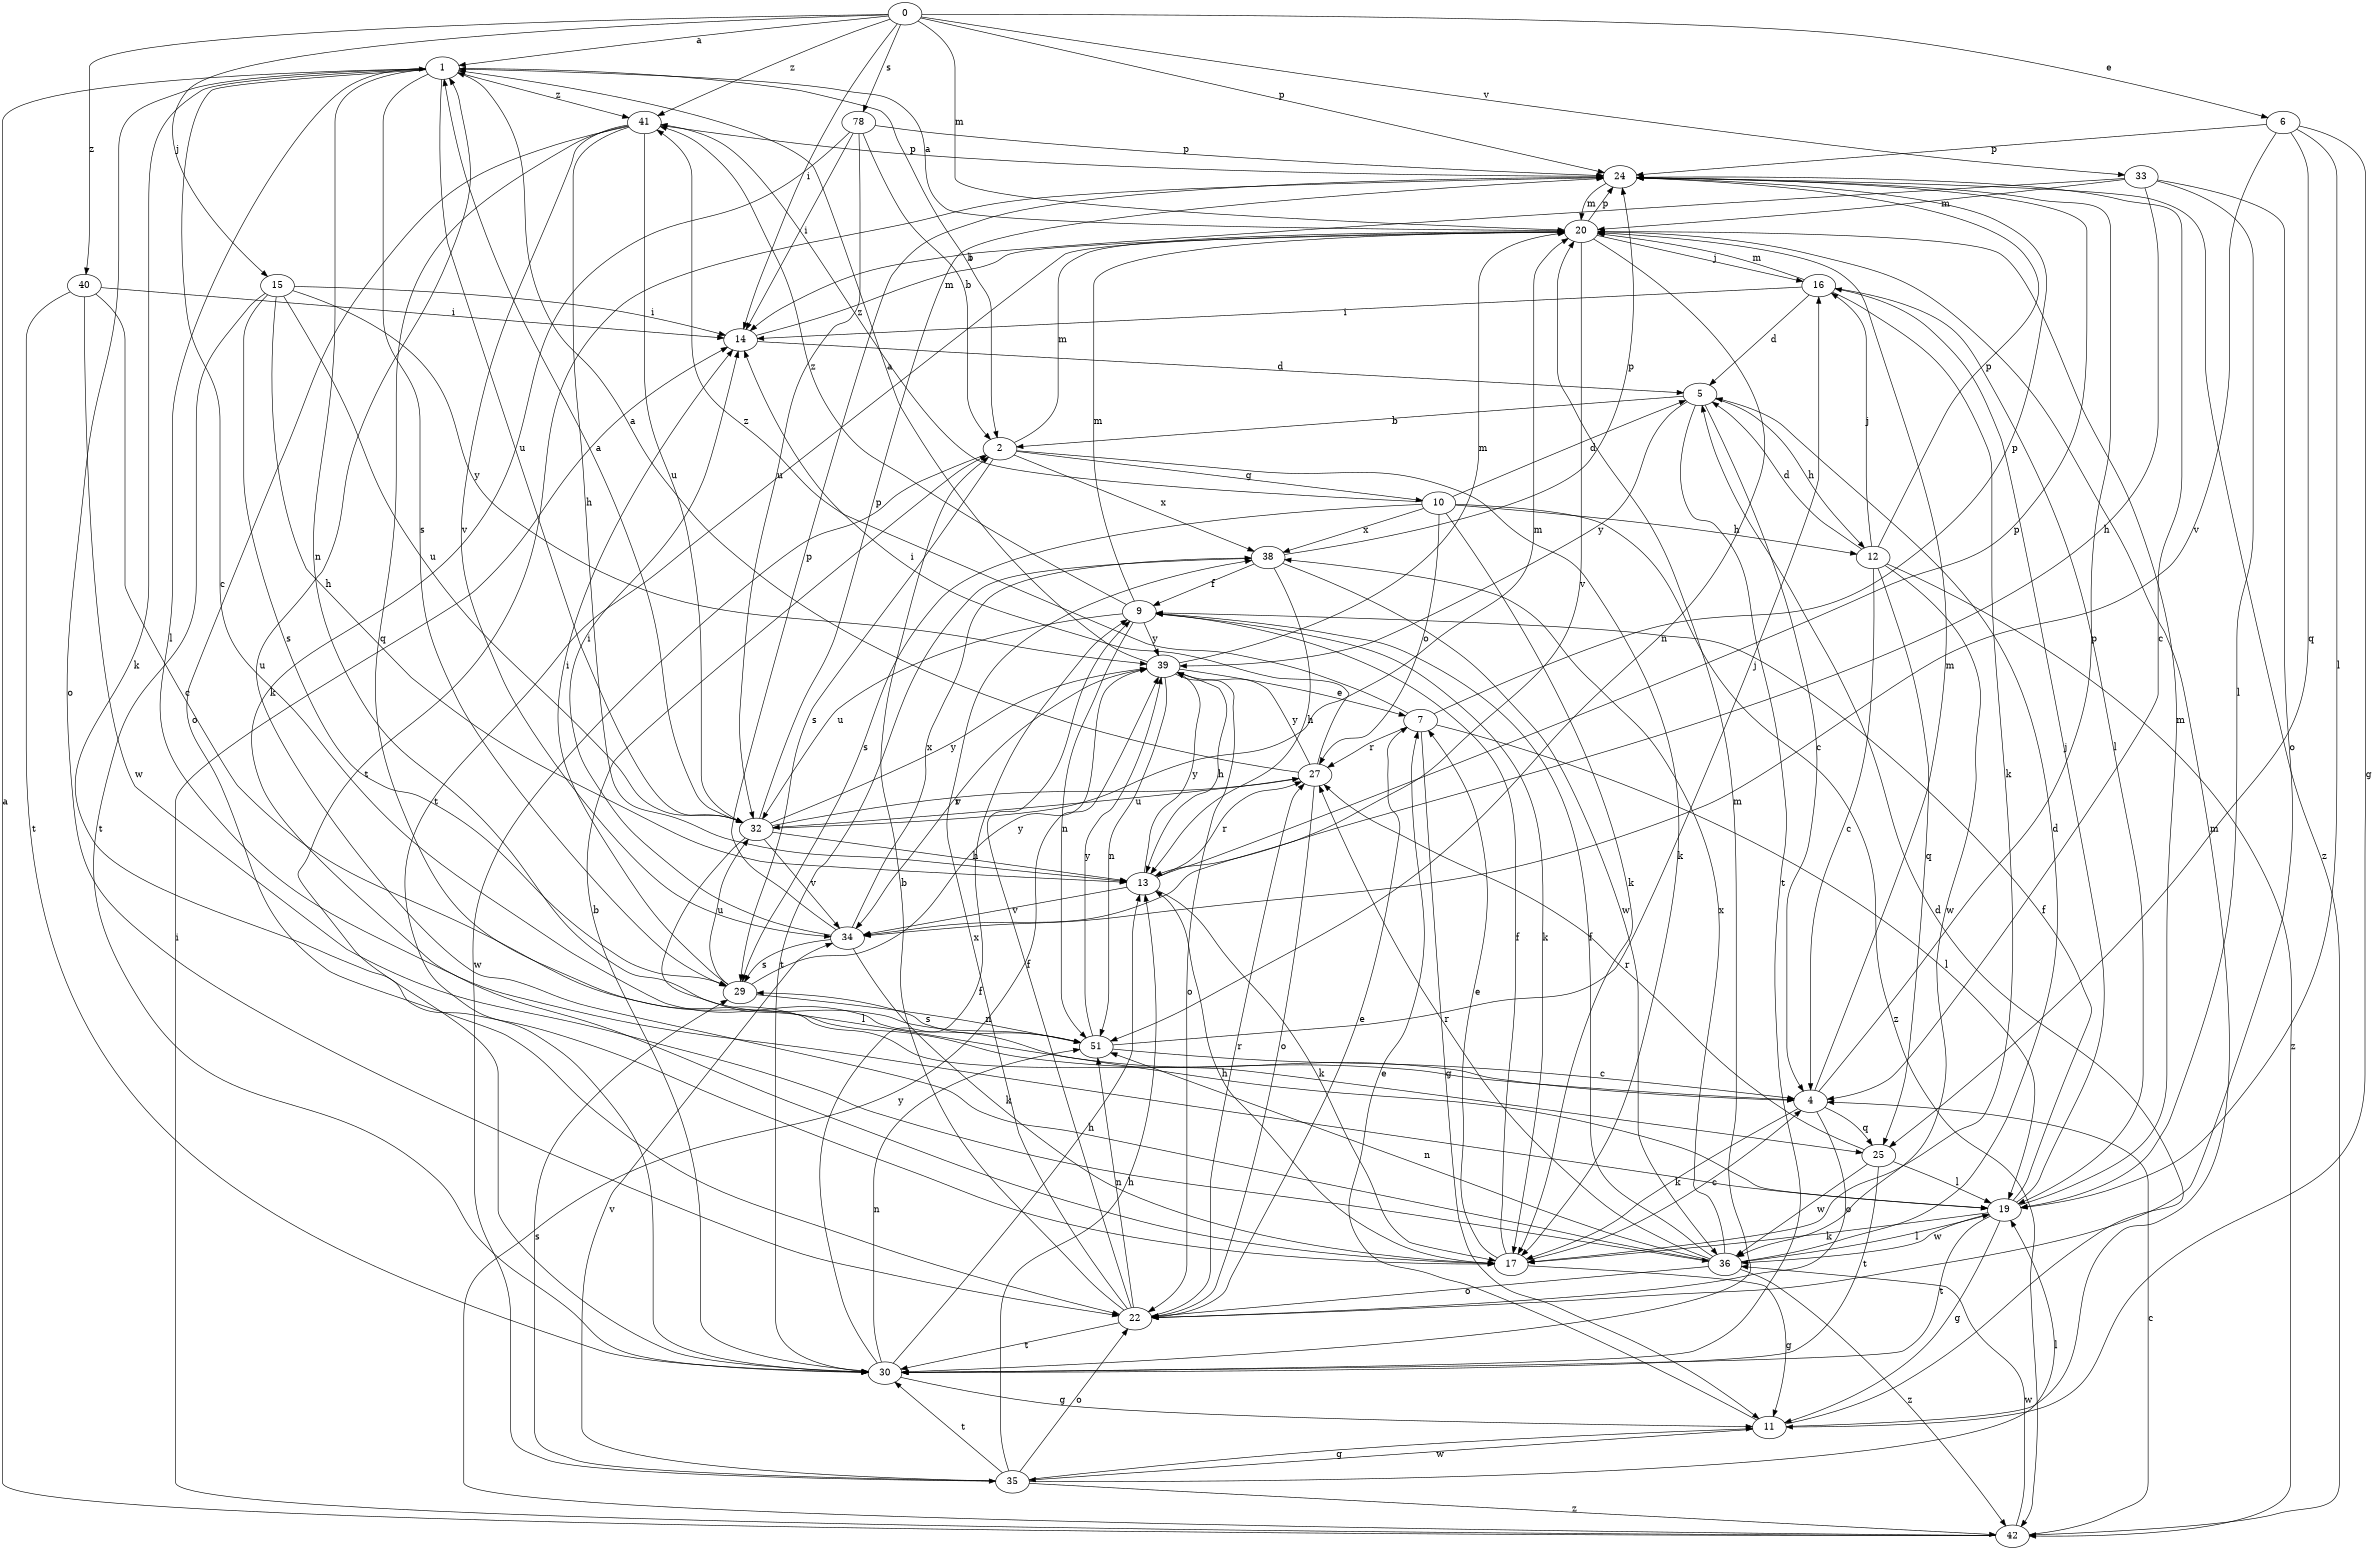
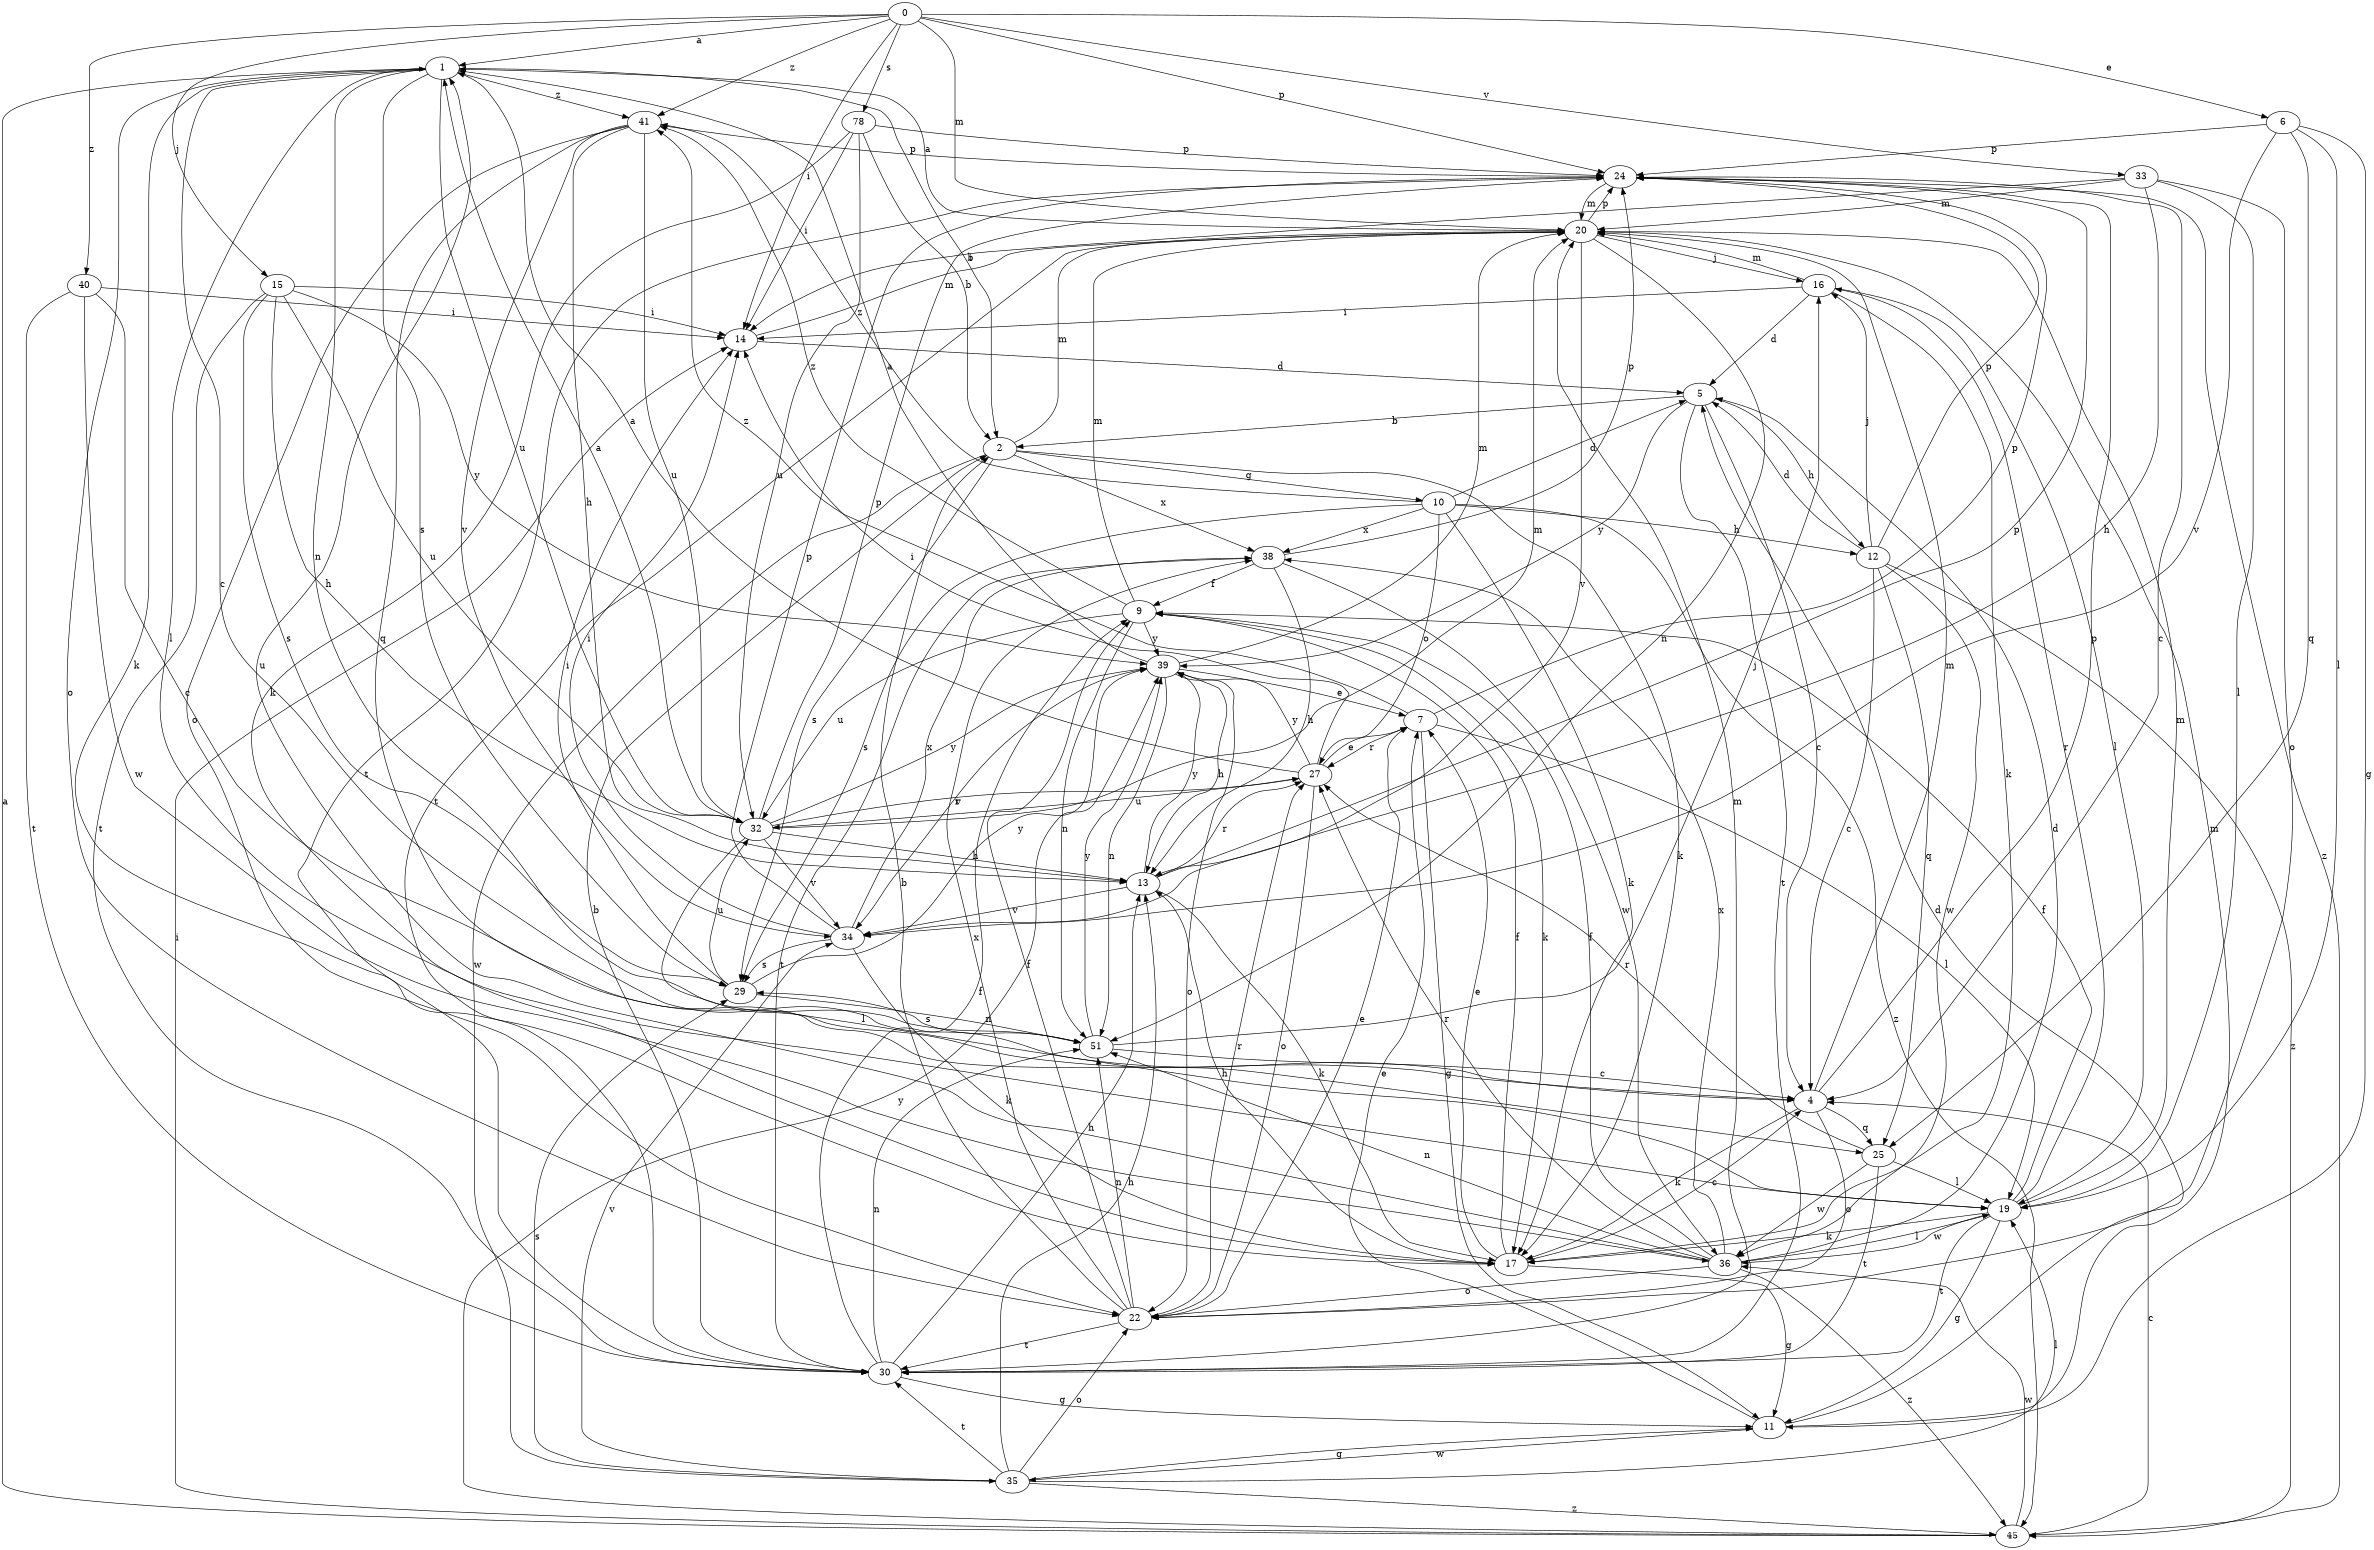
none -> (1350, 742)
(2066, 748) -> (2066, 748)
(2012, 1536) -> (2012, 1536)
